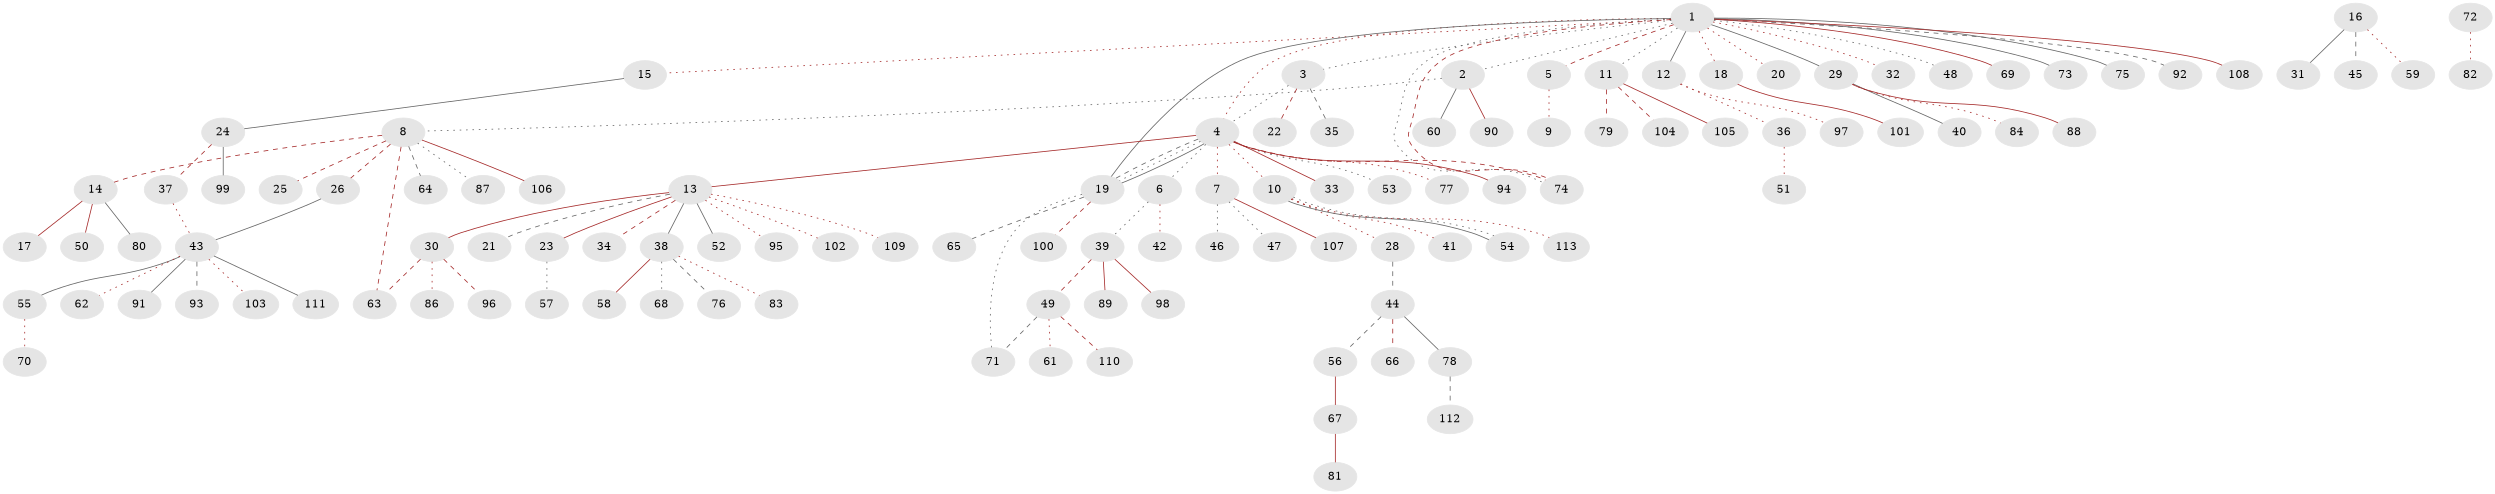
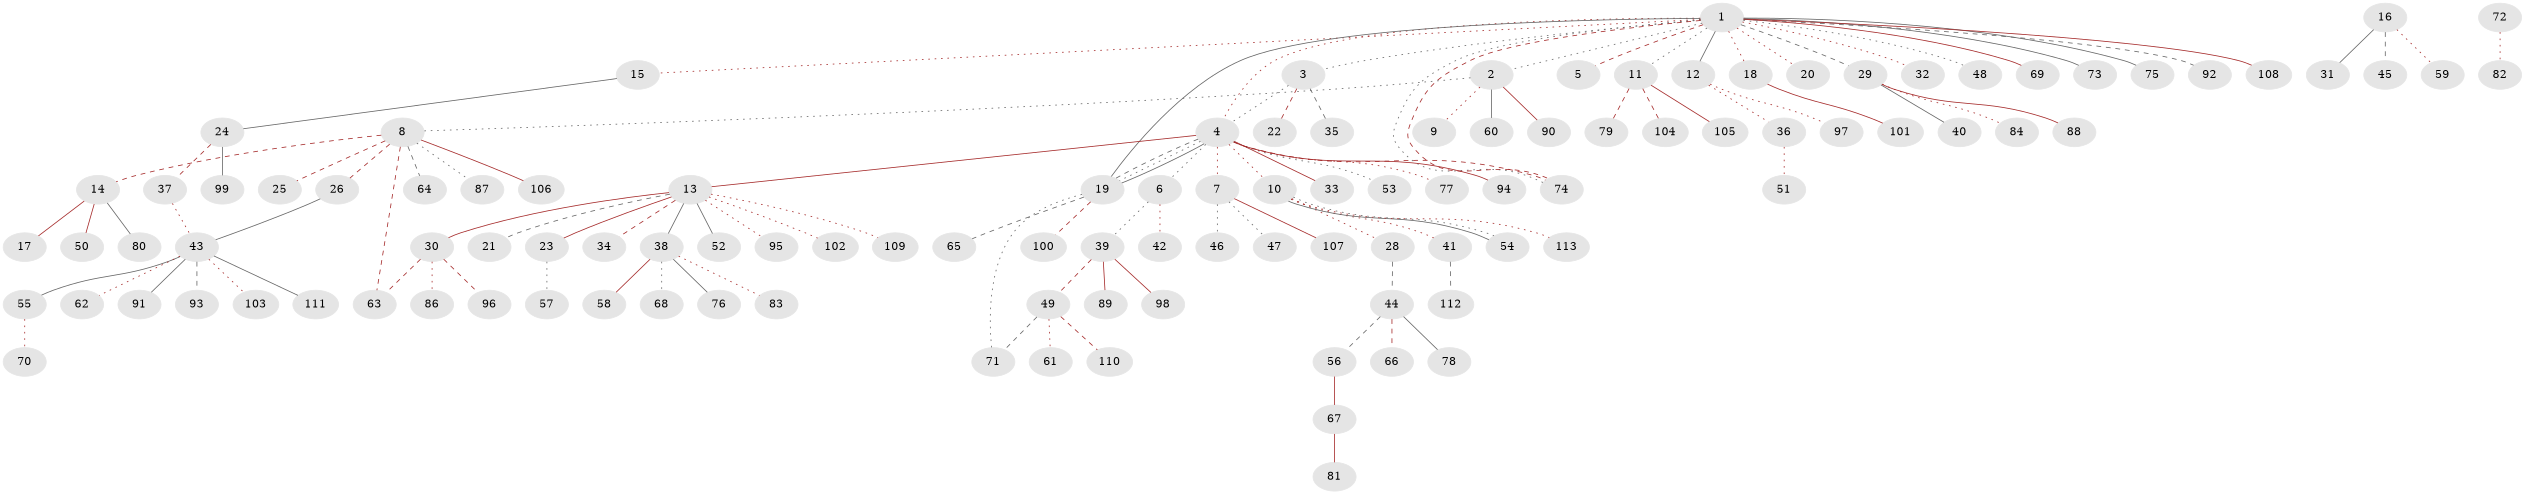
(1766, 44) -> (1795, 44)
(1549, 104) -> (1463, 104)
(690, 276) -> (690, 276)
(1450, 391) -> (1451, 276)
